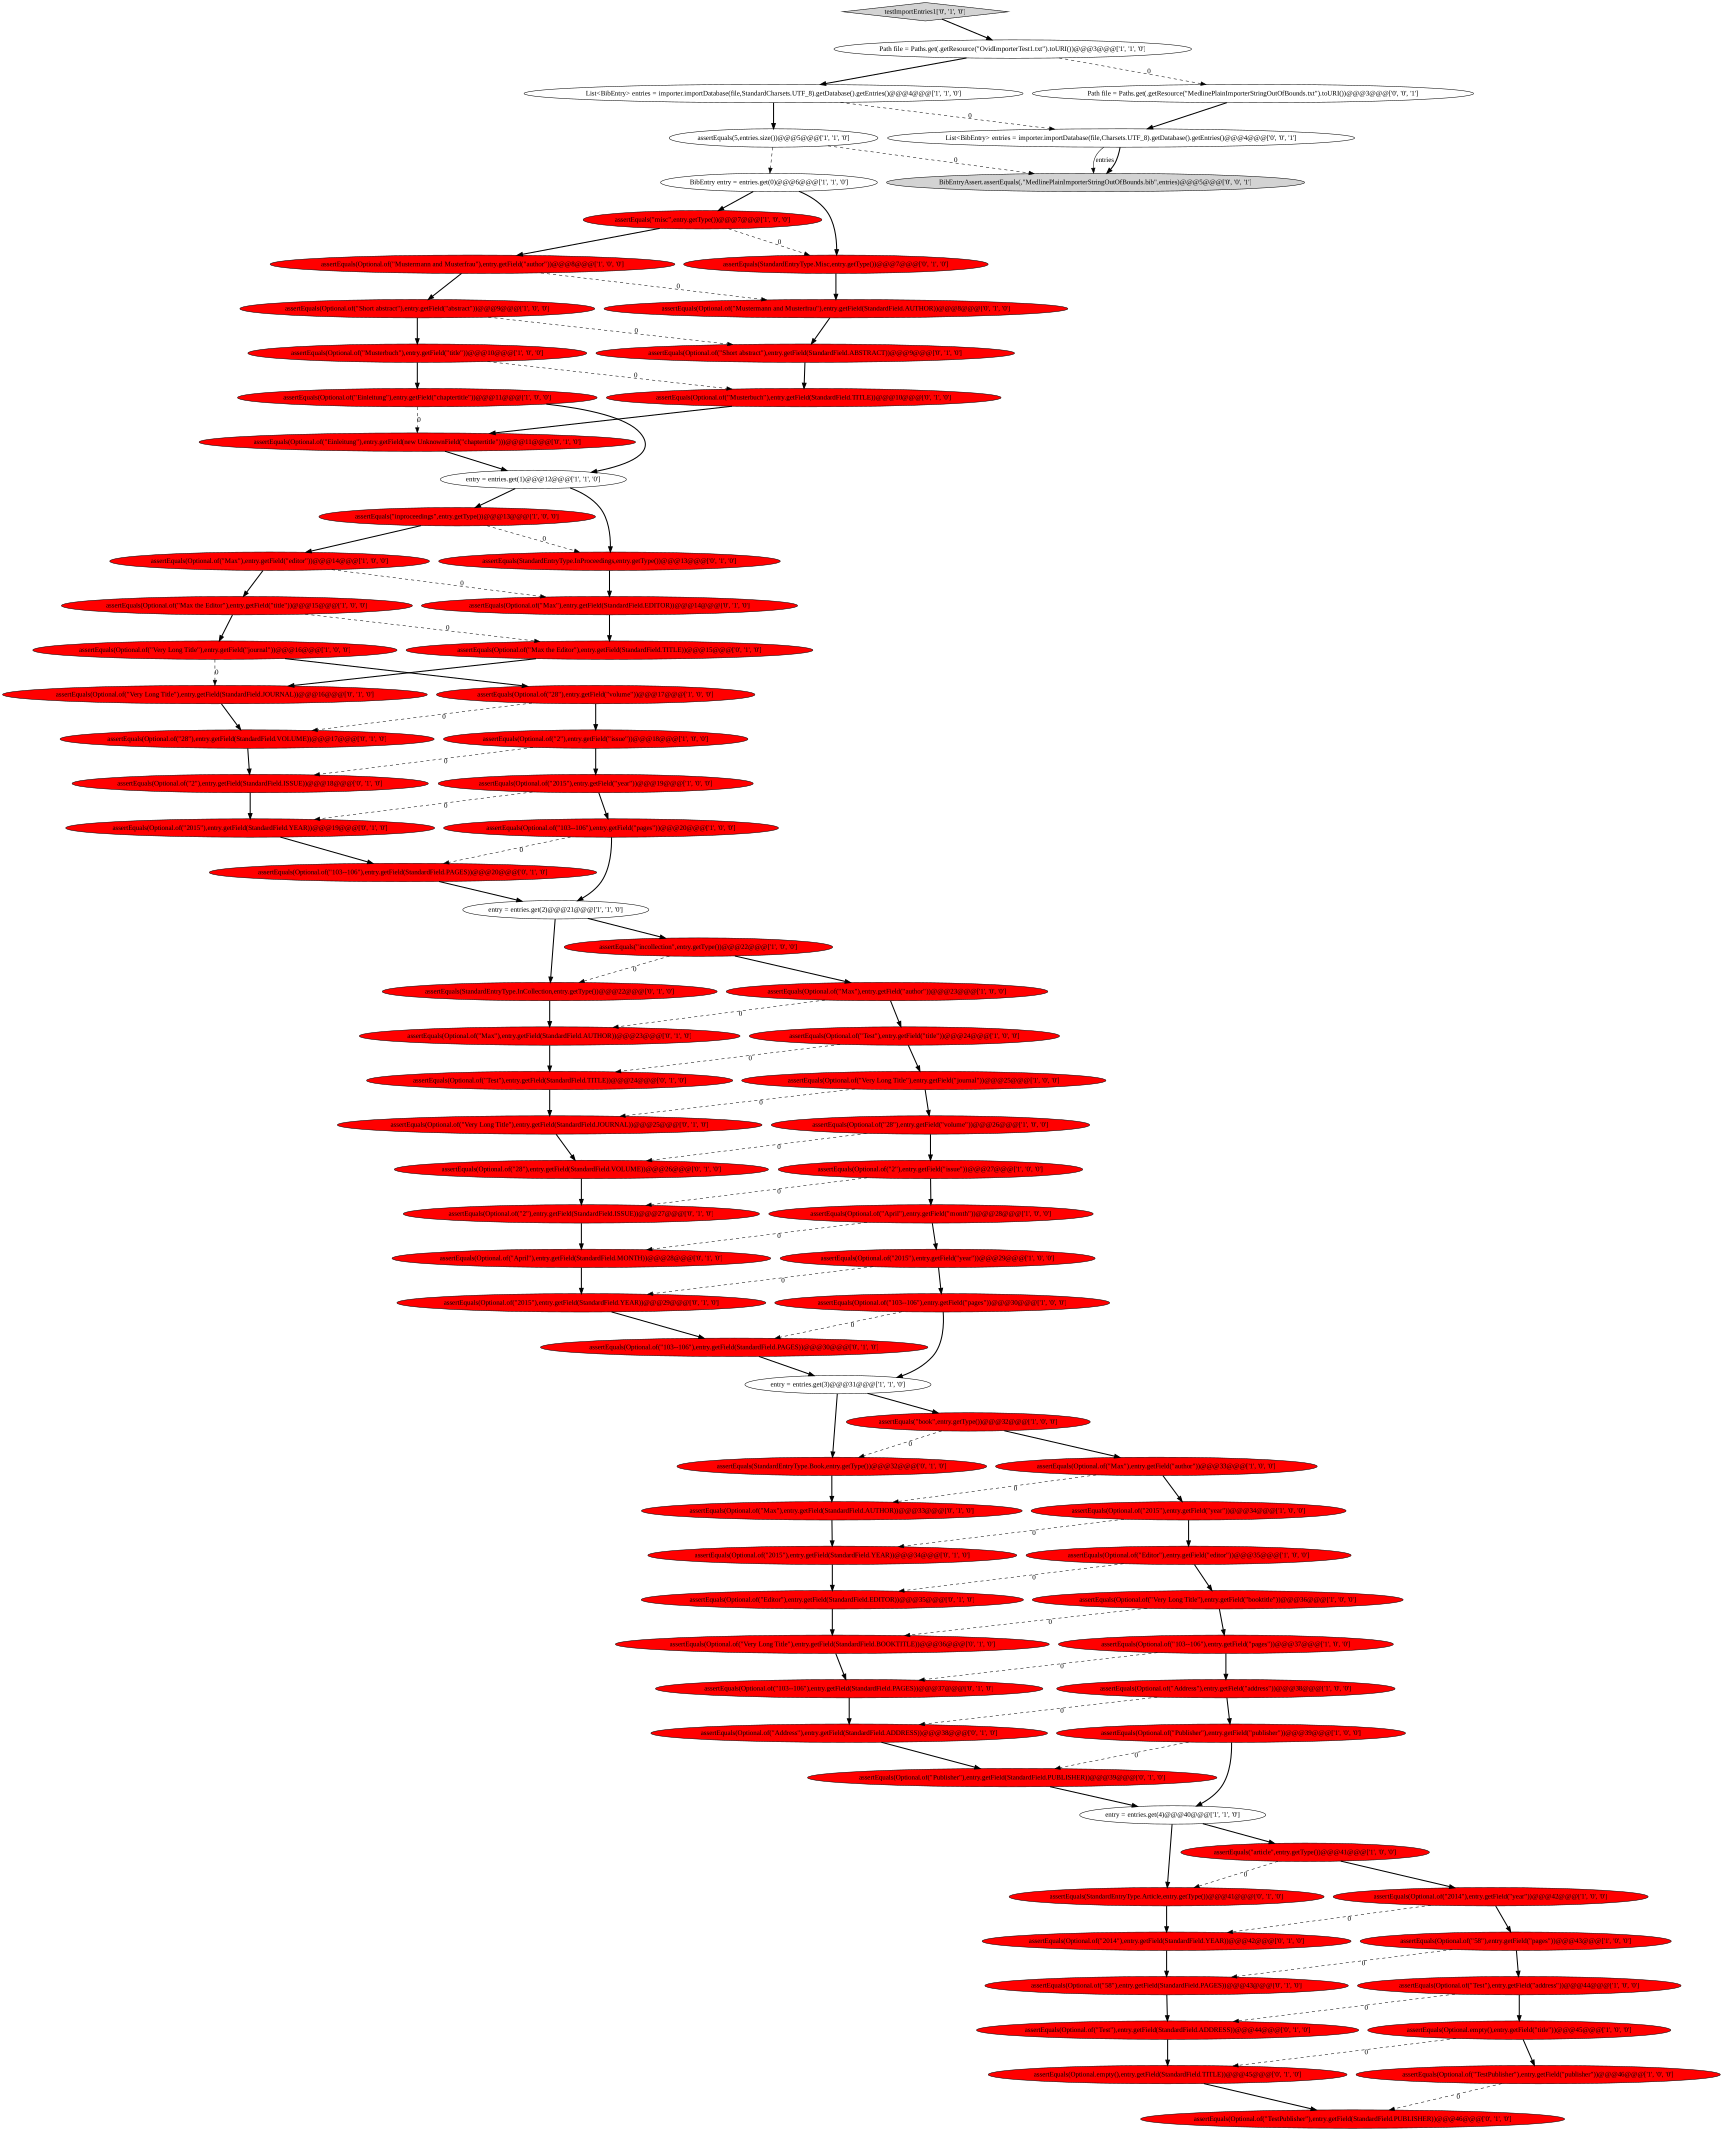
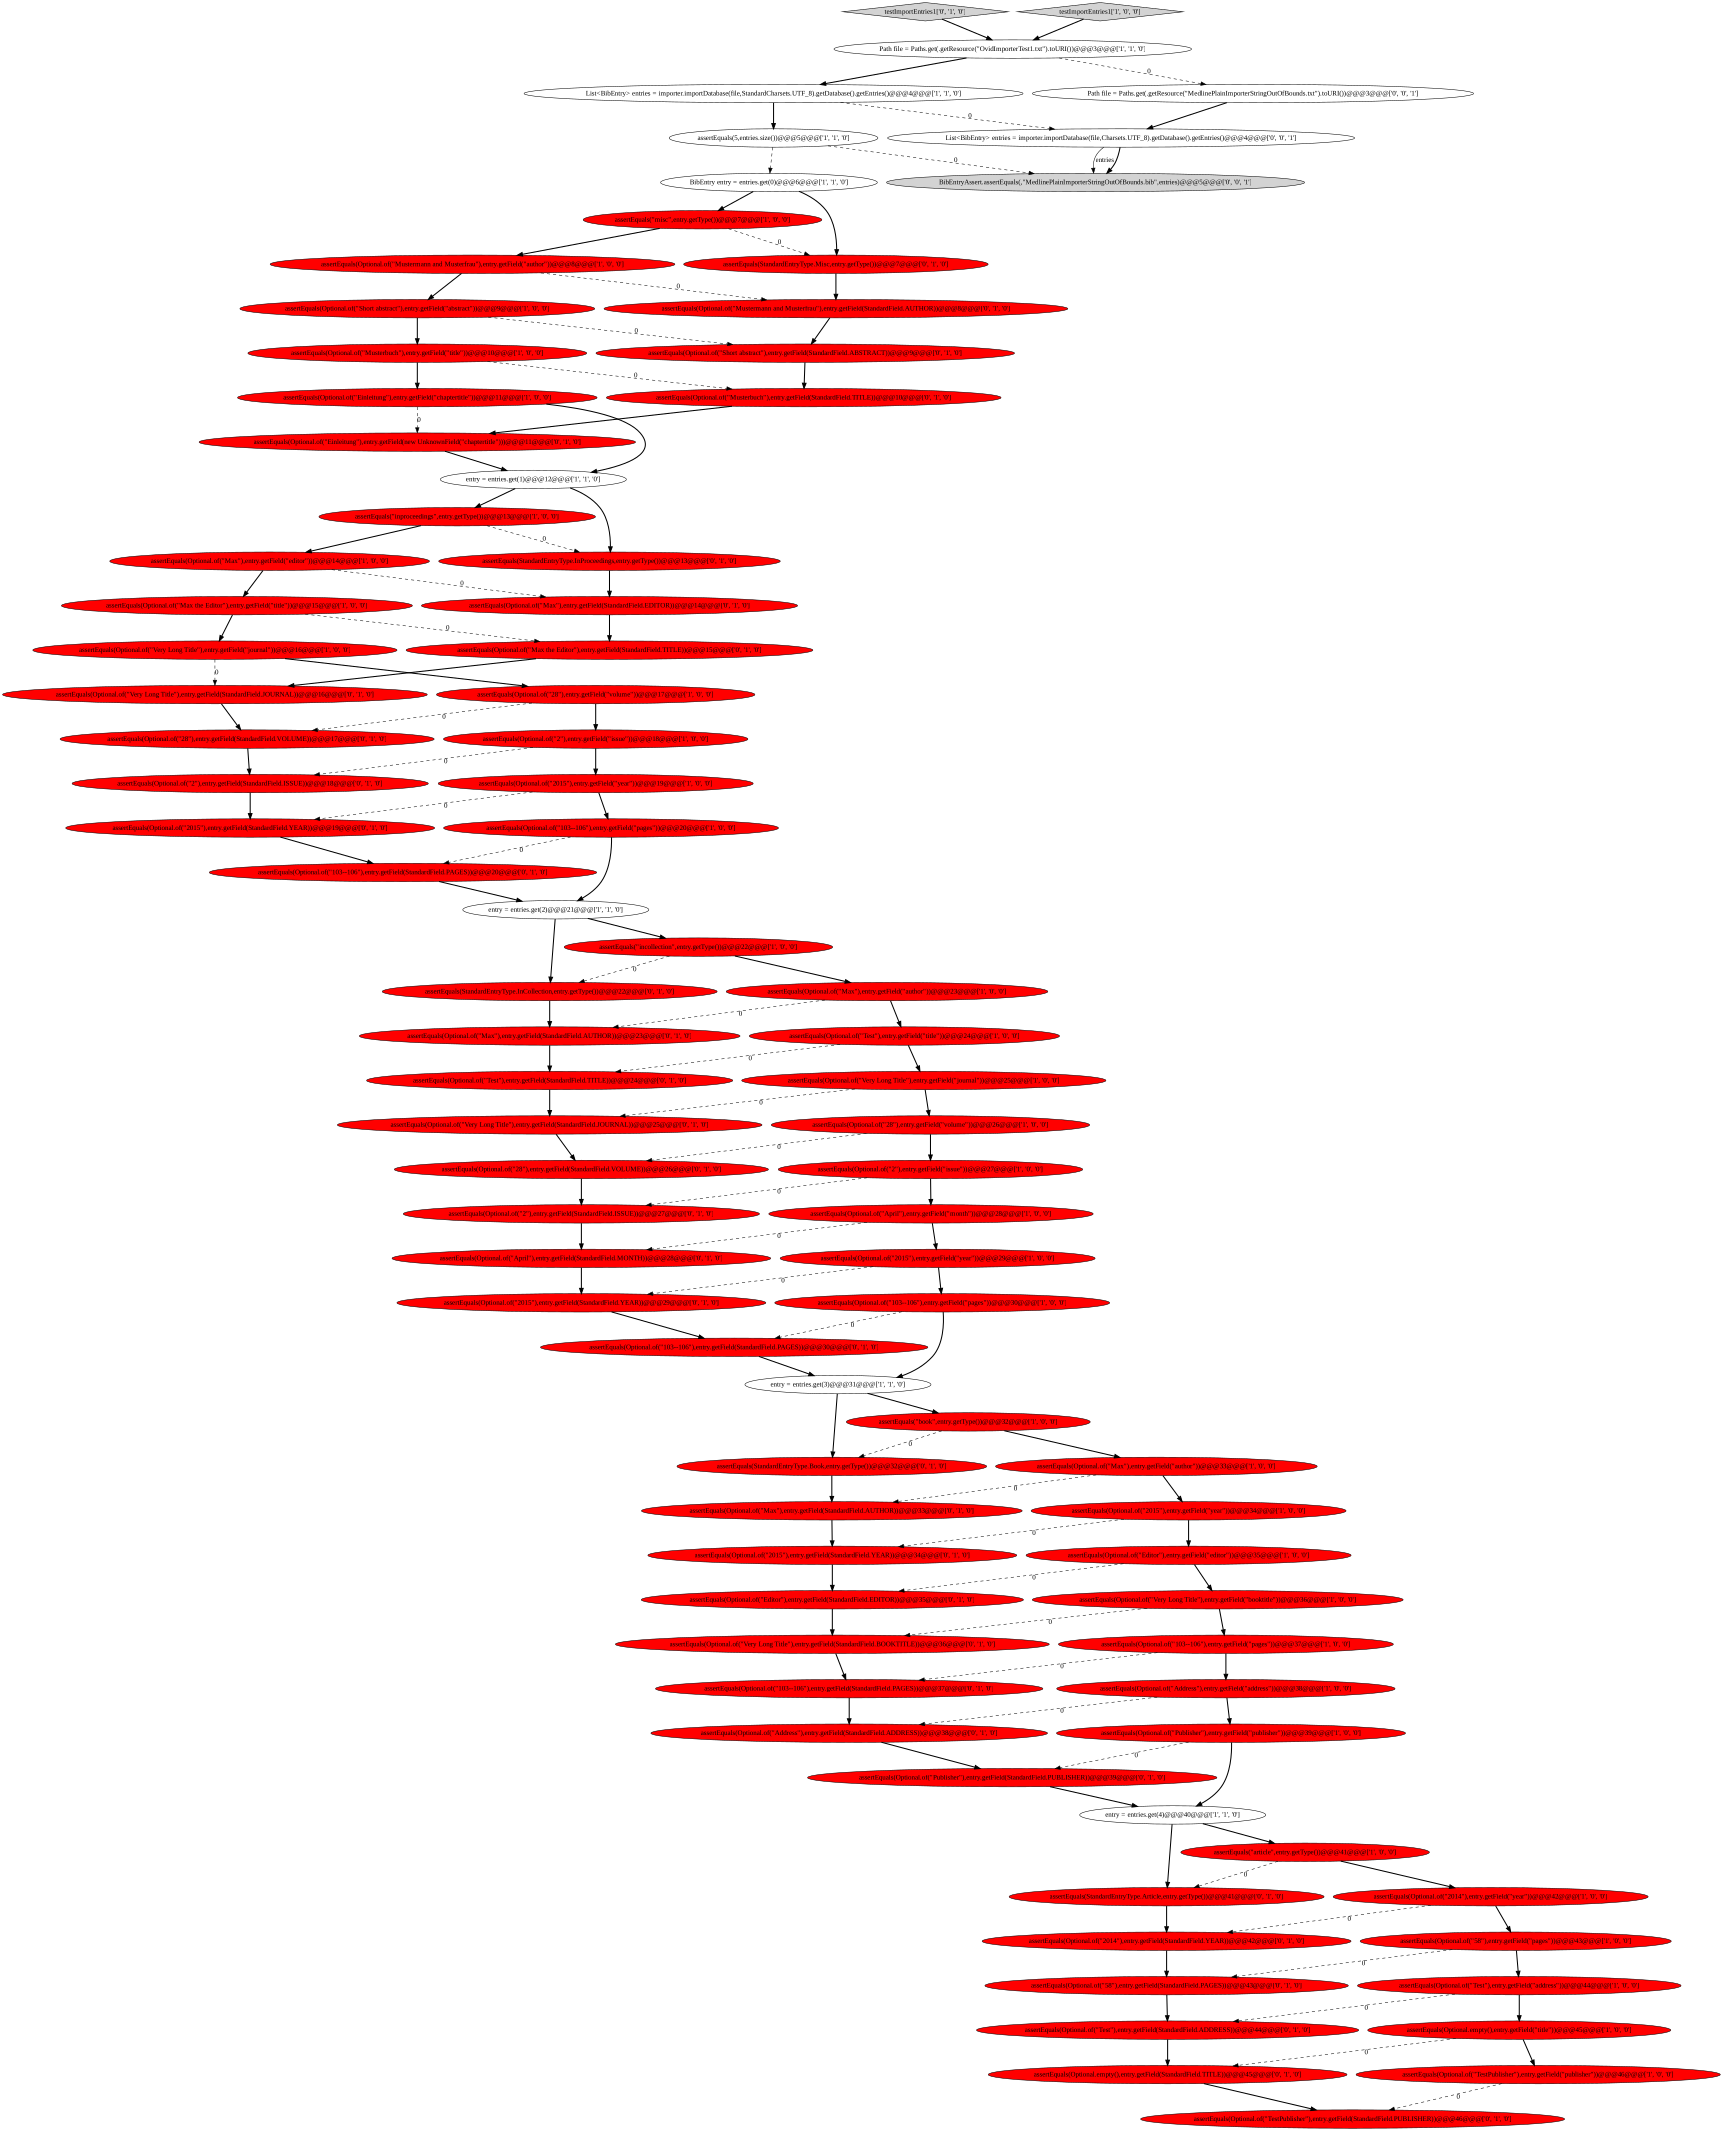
none -> (1100, 12)
